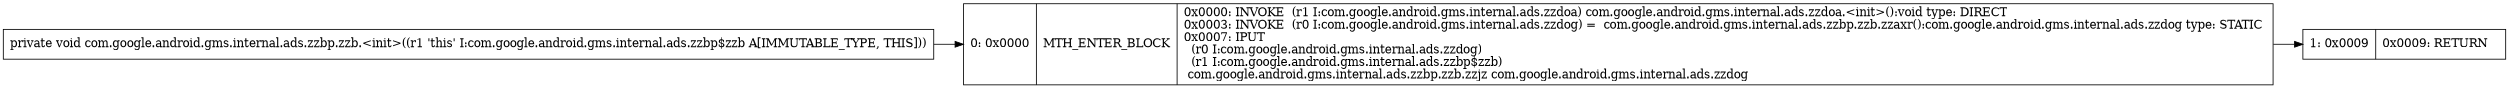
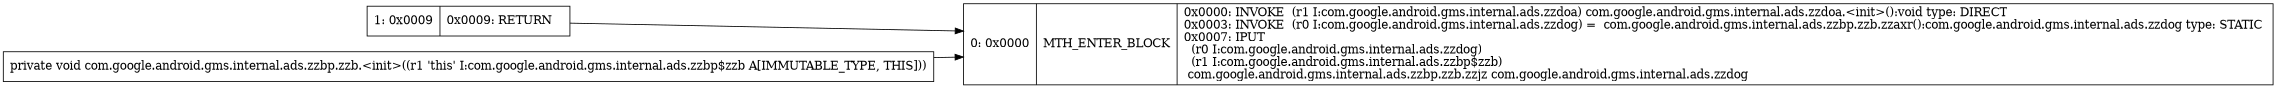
(2284, 44) -> (763, 27)
